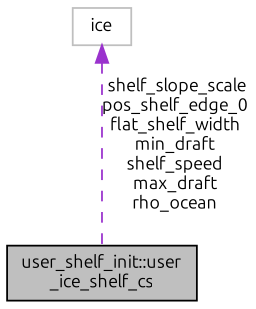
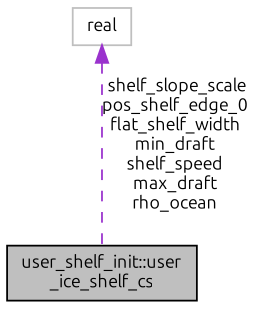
(102, 27) -> (102, 27)
